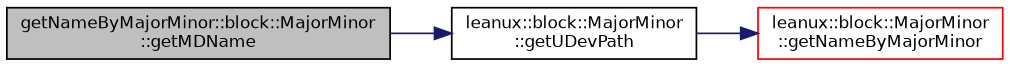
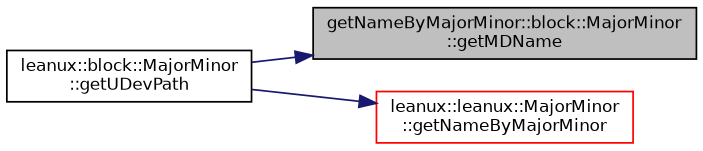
(413, 33) -> (273, 60)
(880, 33) -> (505, 117)
